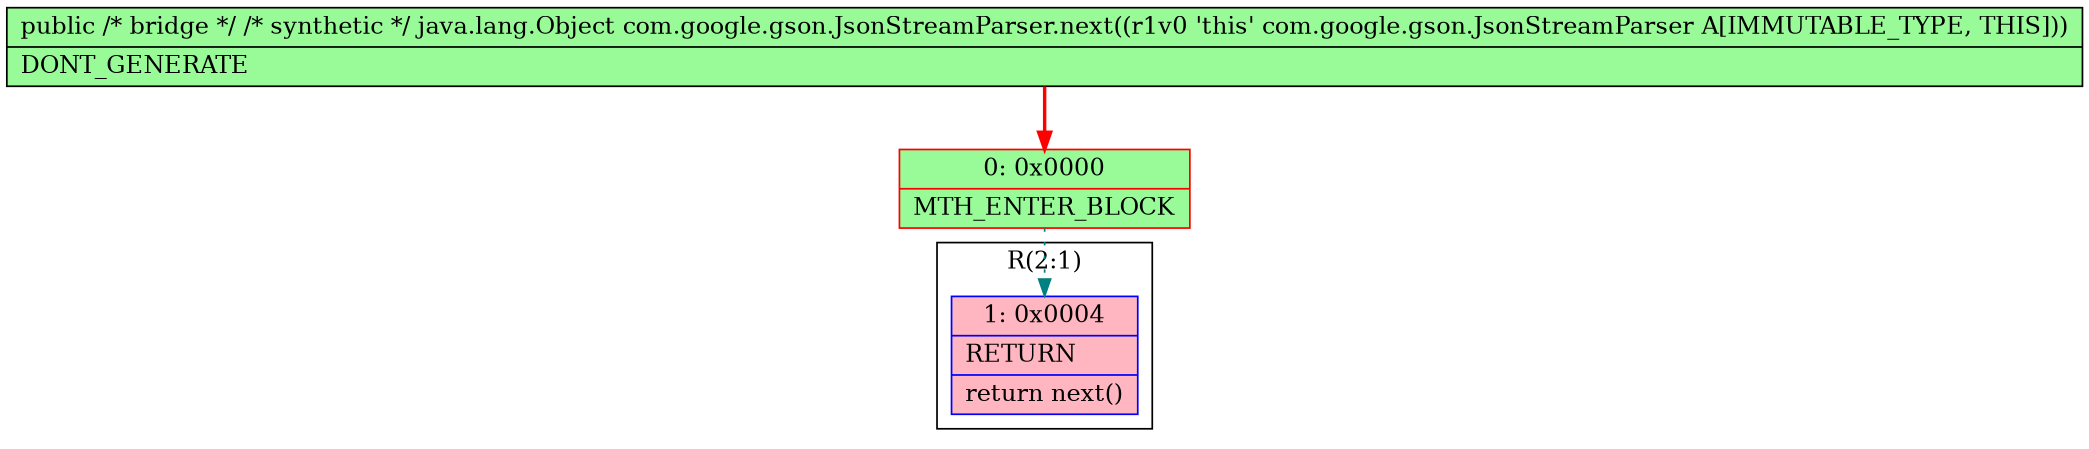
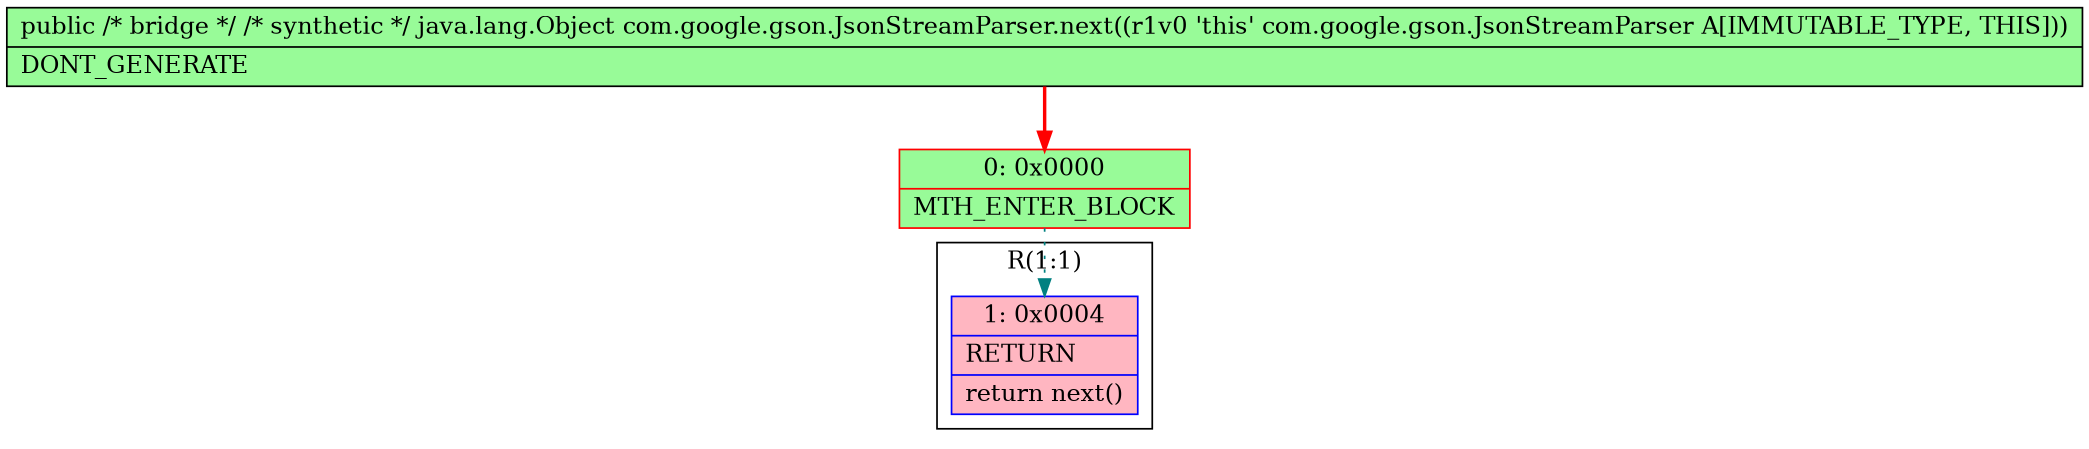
(1045, 262) -> (1045, 262)
